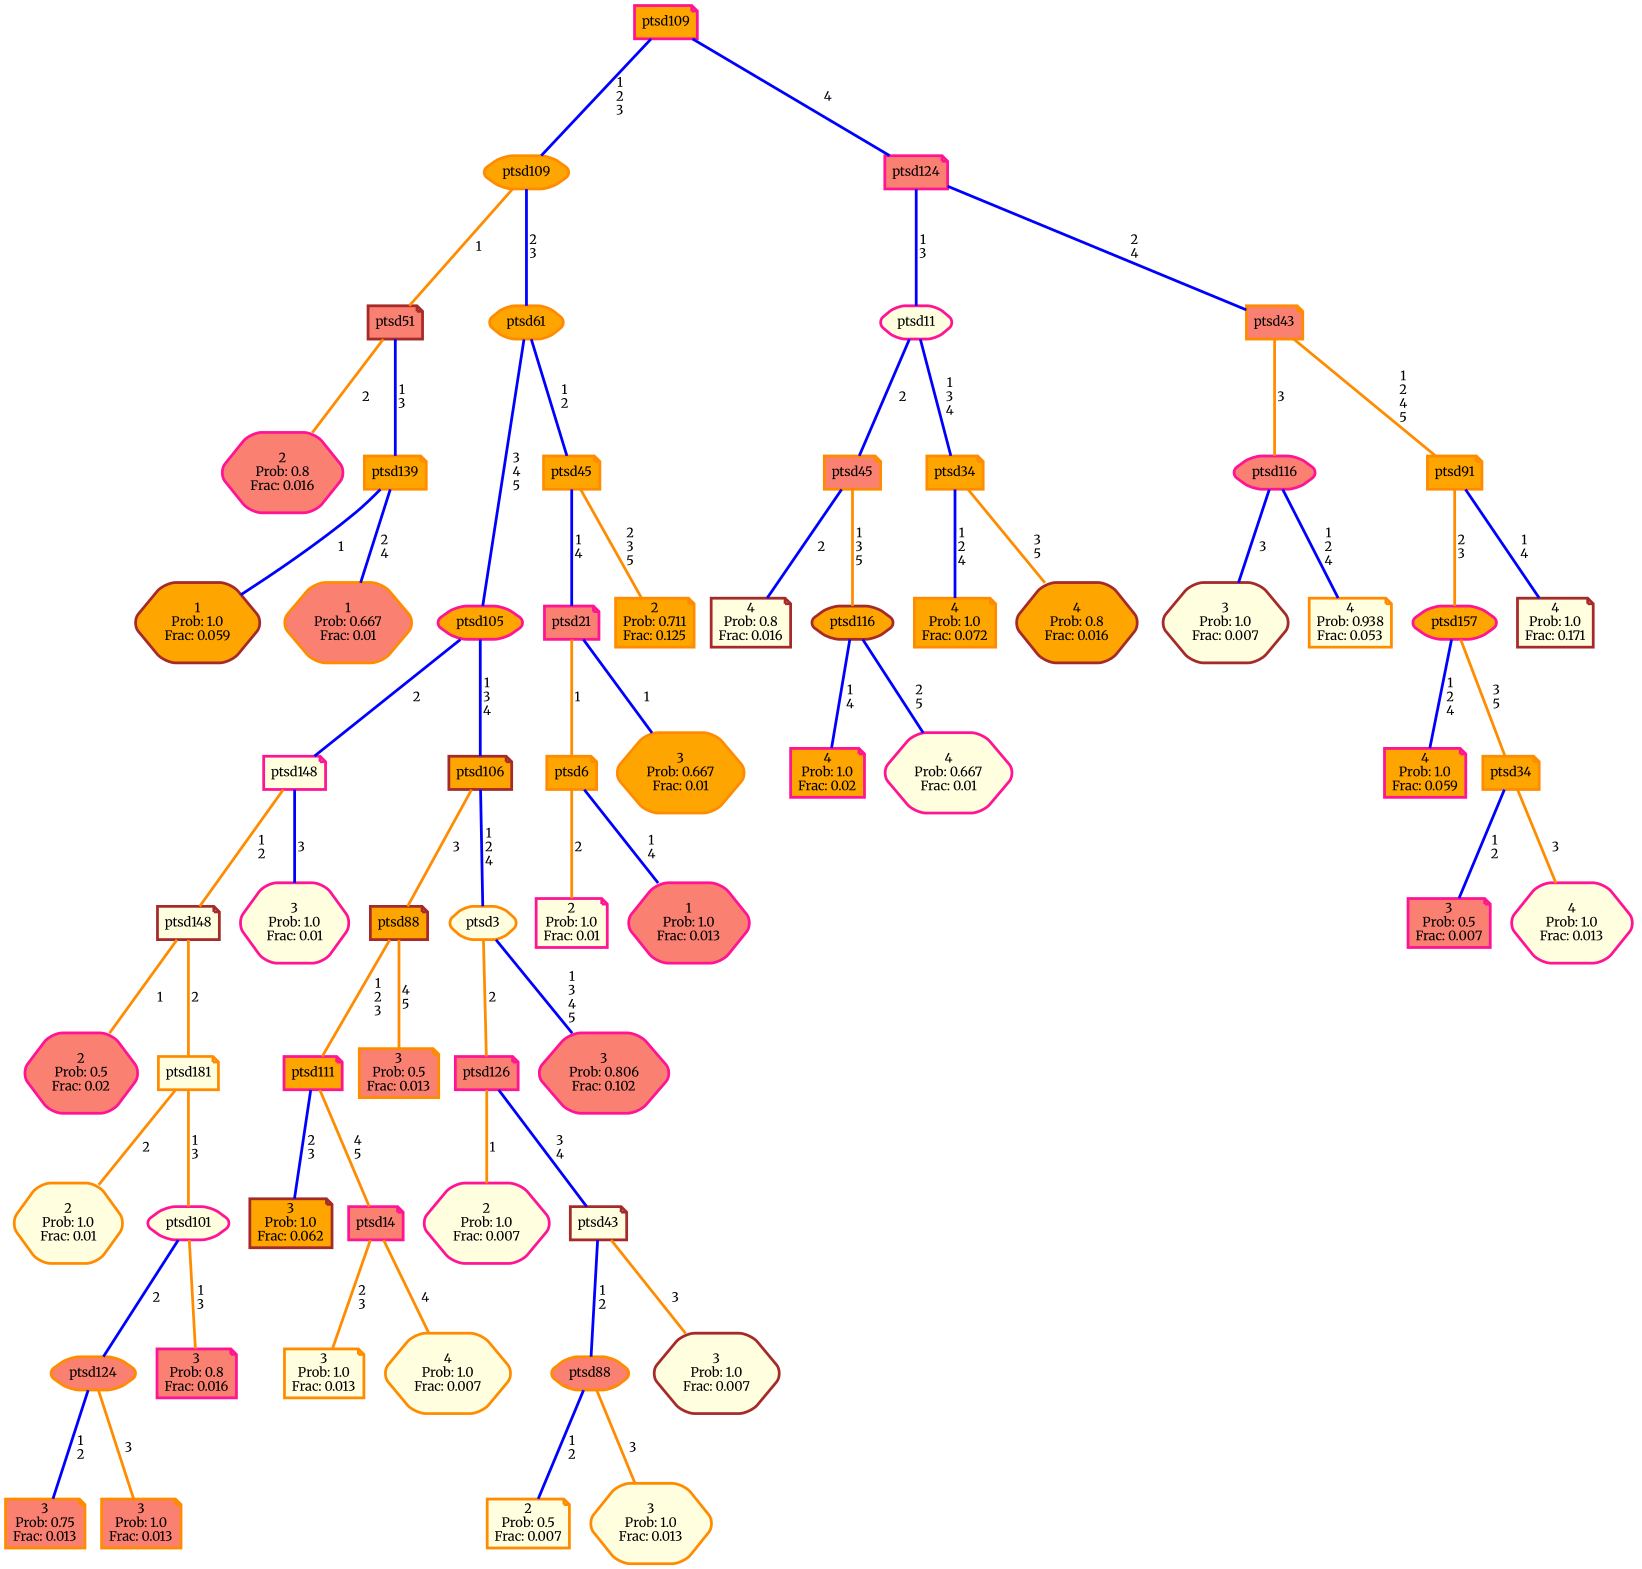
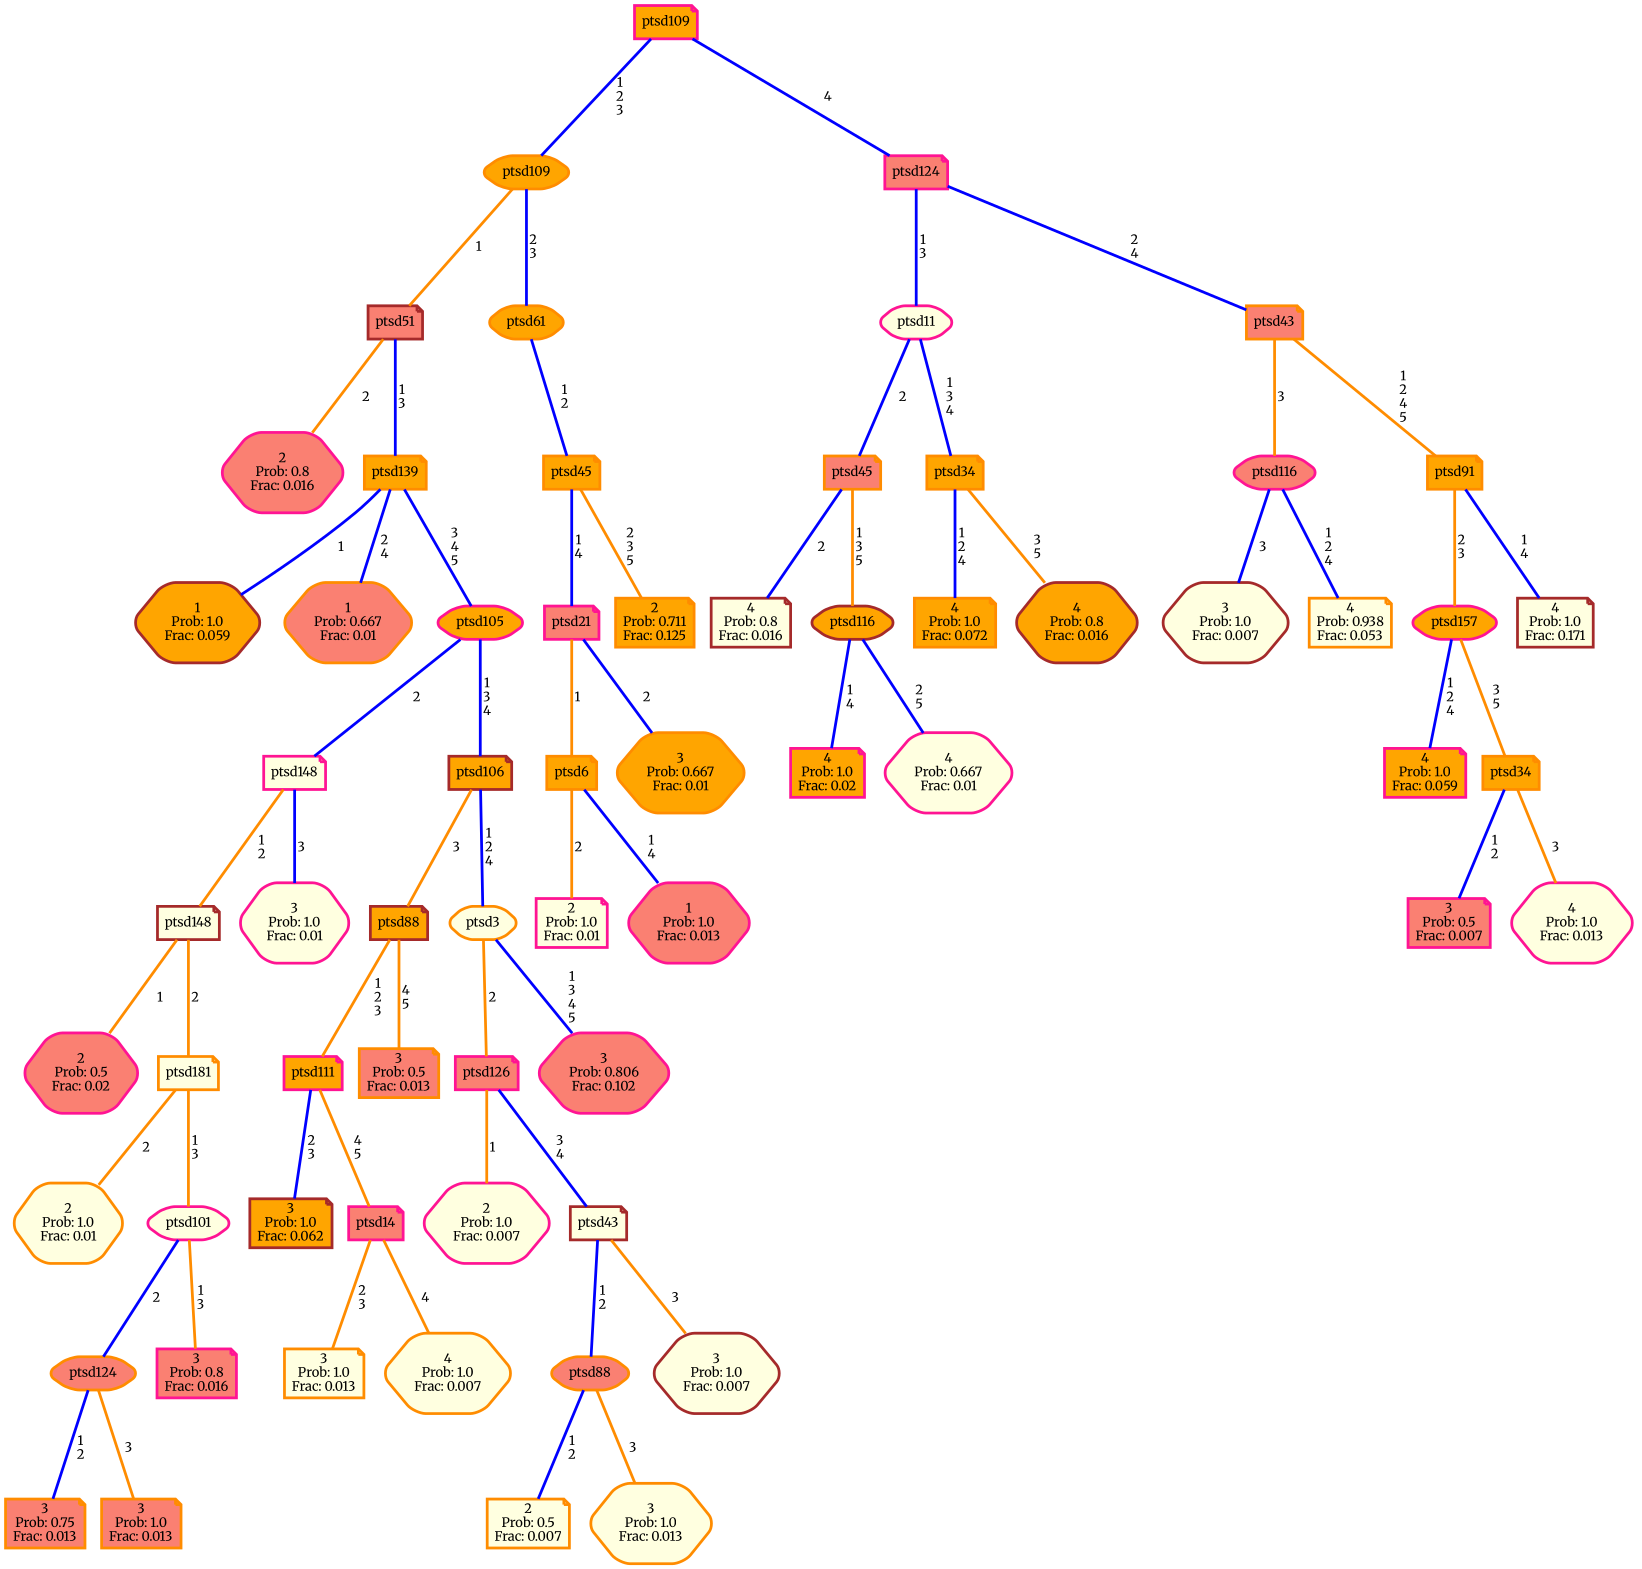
(503, 473) -> (438, 548)
(646, 698) -> (646, 698)
